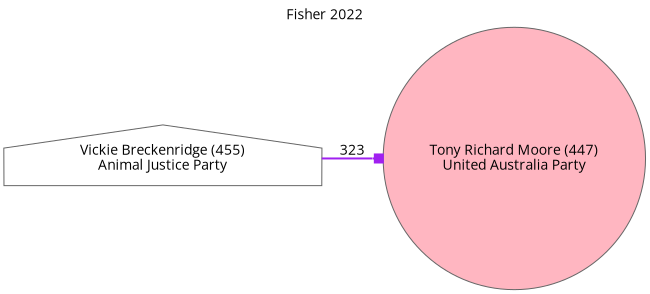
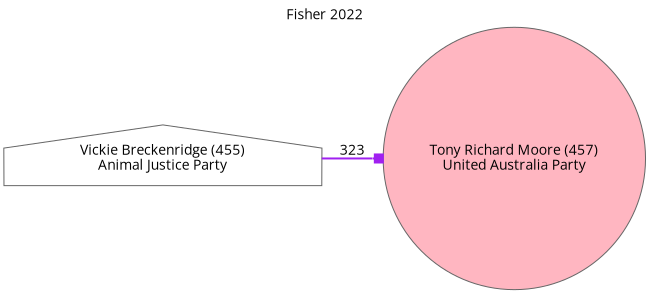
(514, 158) -> (514, 158)
